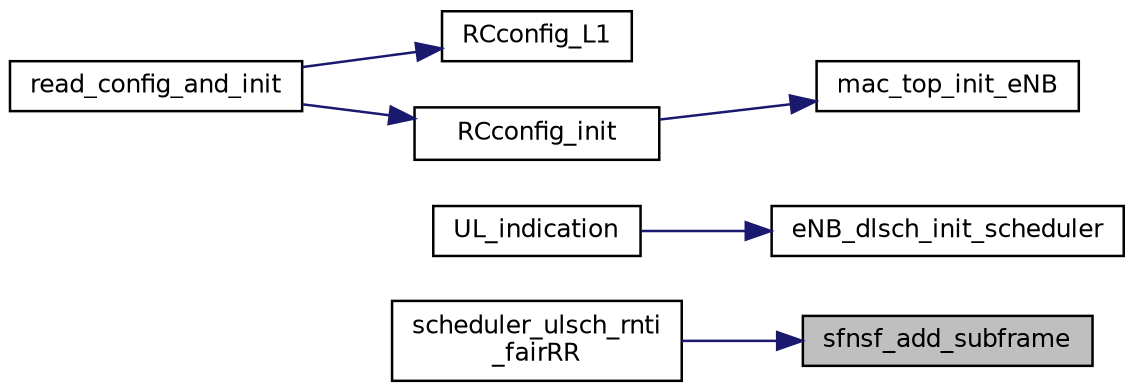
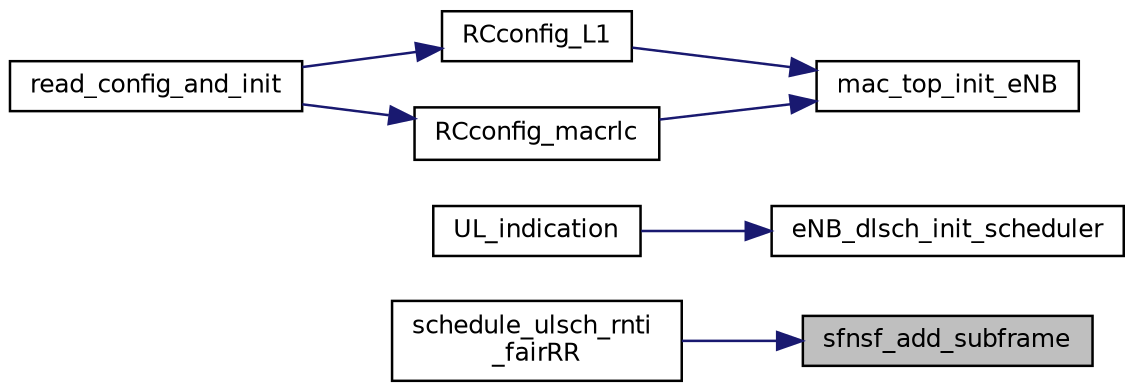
none -> (712, 57)
(537, 134) -> (537, 134)
(537, 341) -> (537, 341)
